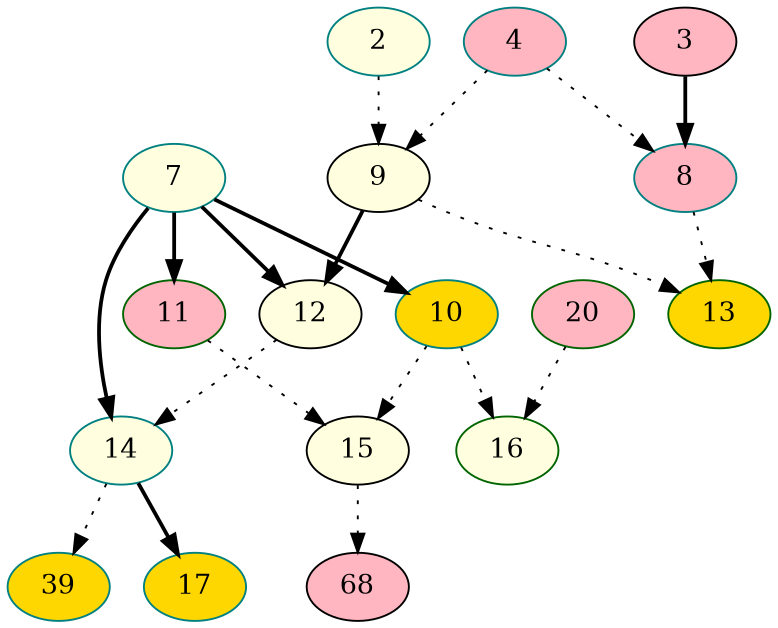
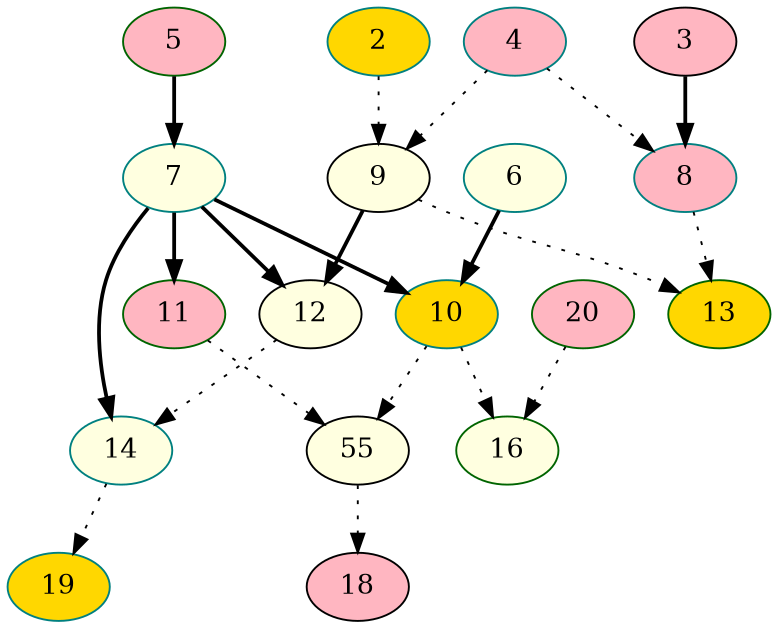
none -> (174, 42)
(379, 42) -> (379, 42)
none -> (515, 178)
(358, 451) -> (358, 451)
(59, 587) -> (59, 587)
(195, 587) -> none
(358, 587) -> (358, 587)
